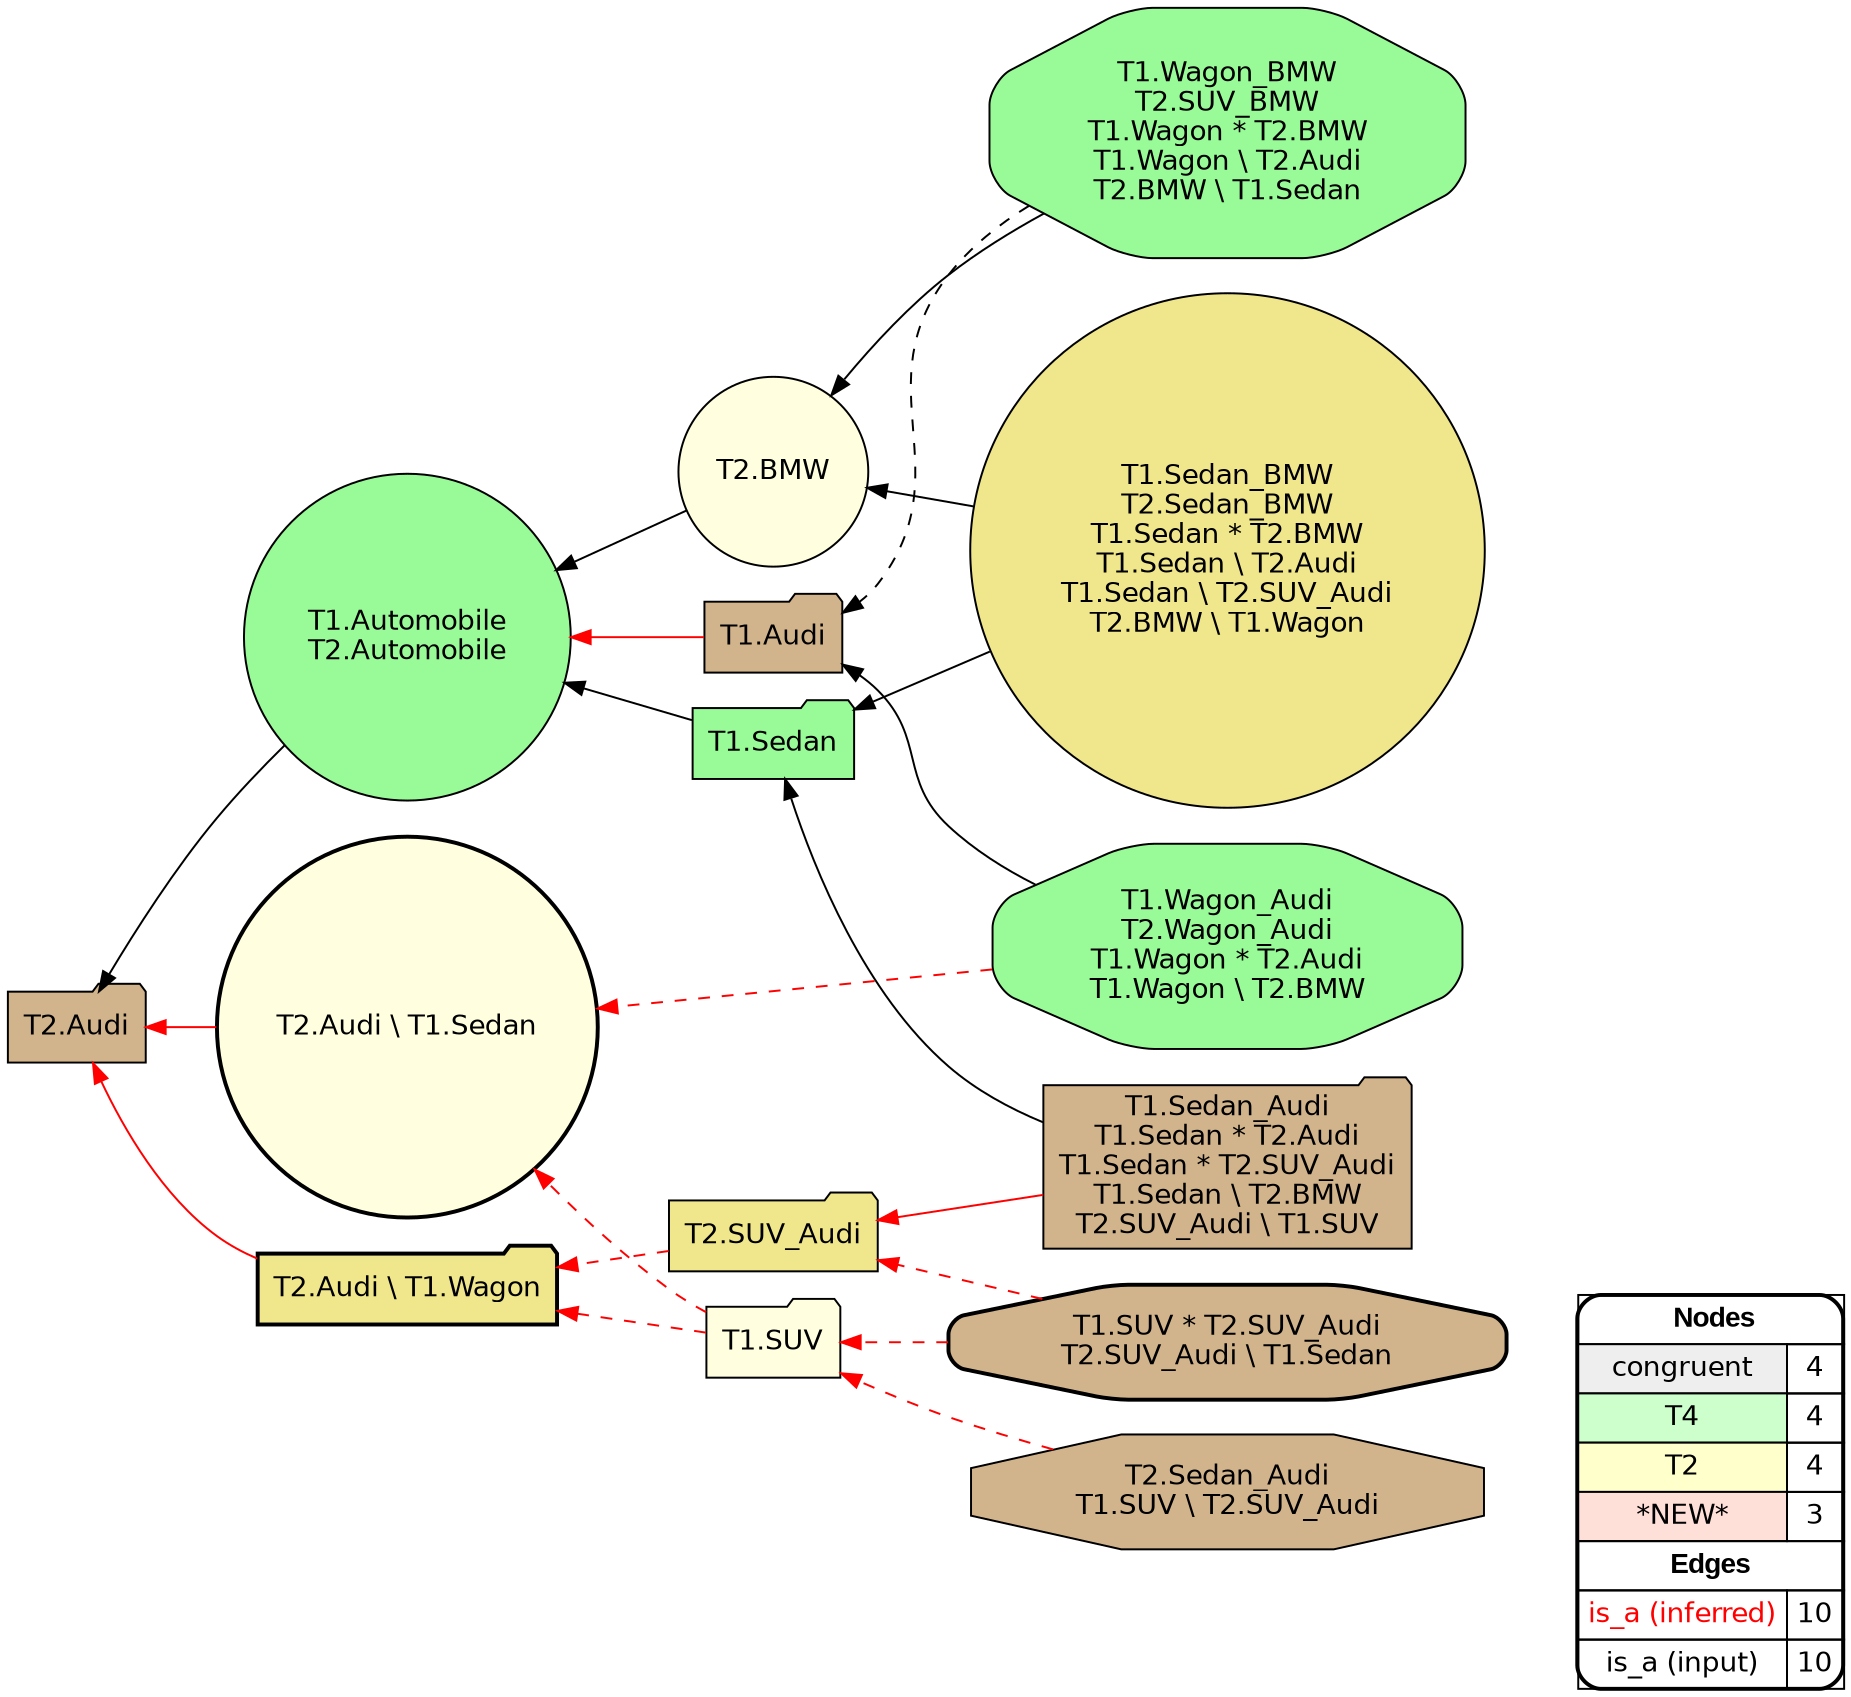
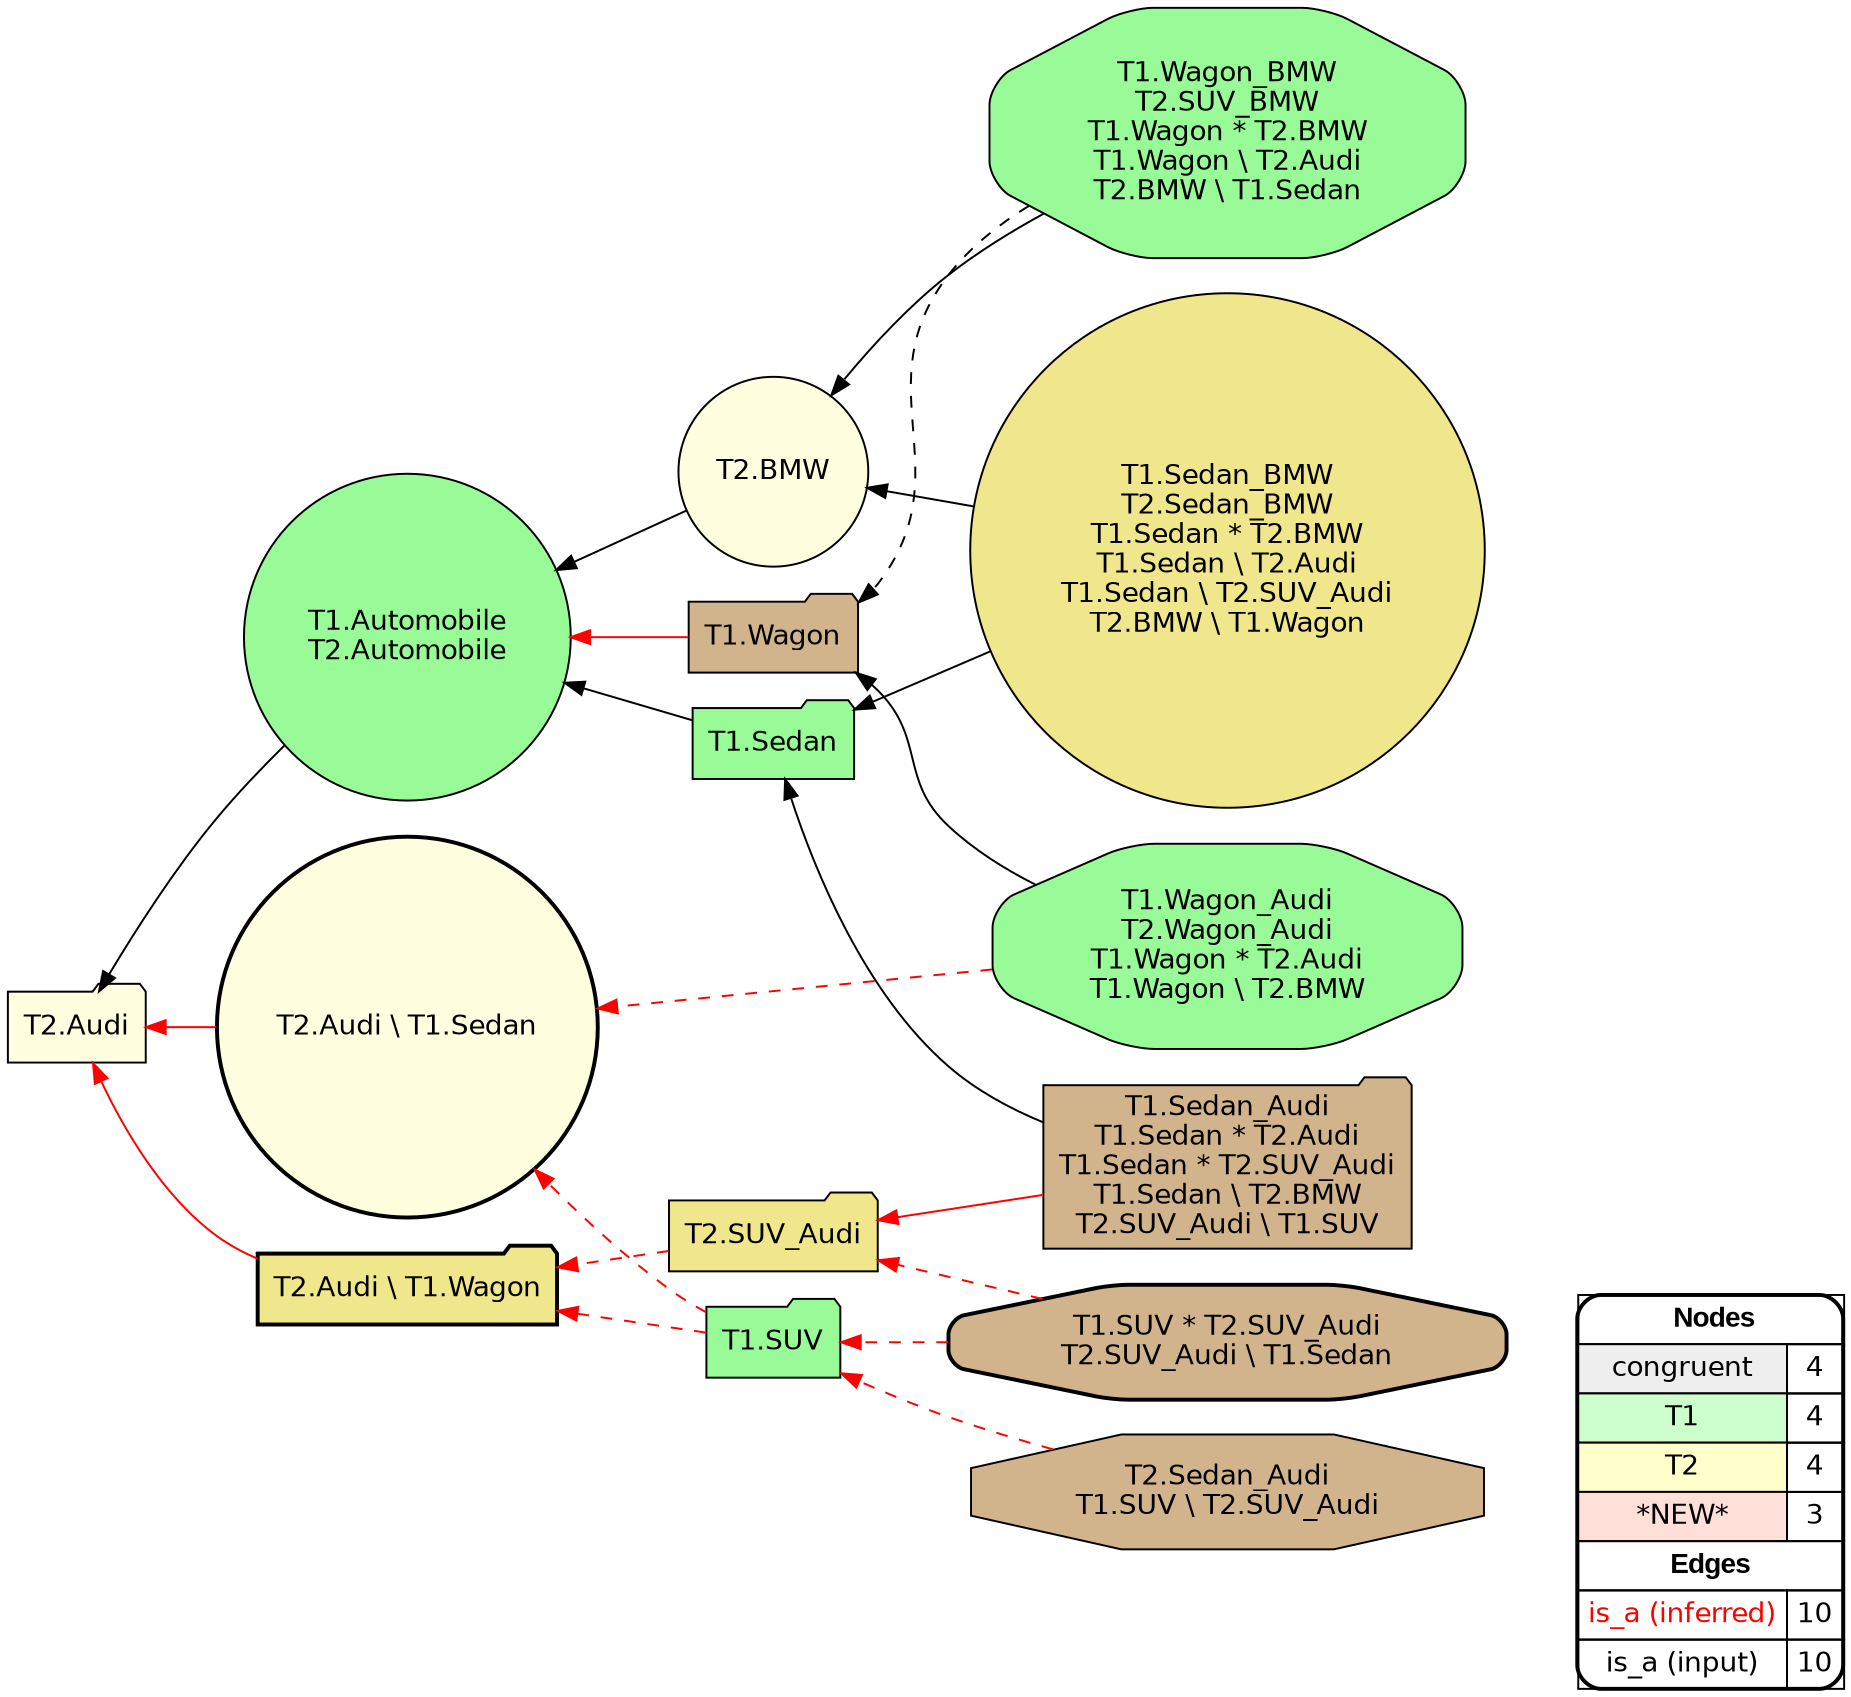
(773, 637) -> (773, 637)
(77, 1027) -> (77, 1027)
(773, 1342) -> (773, 1342)
(1683, 1417) -> (1683, 1417)
